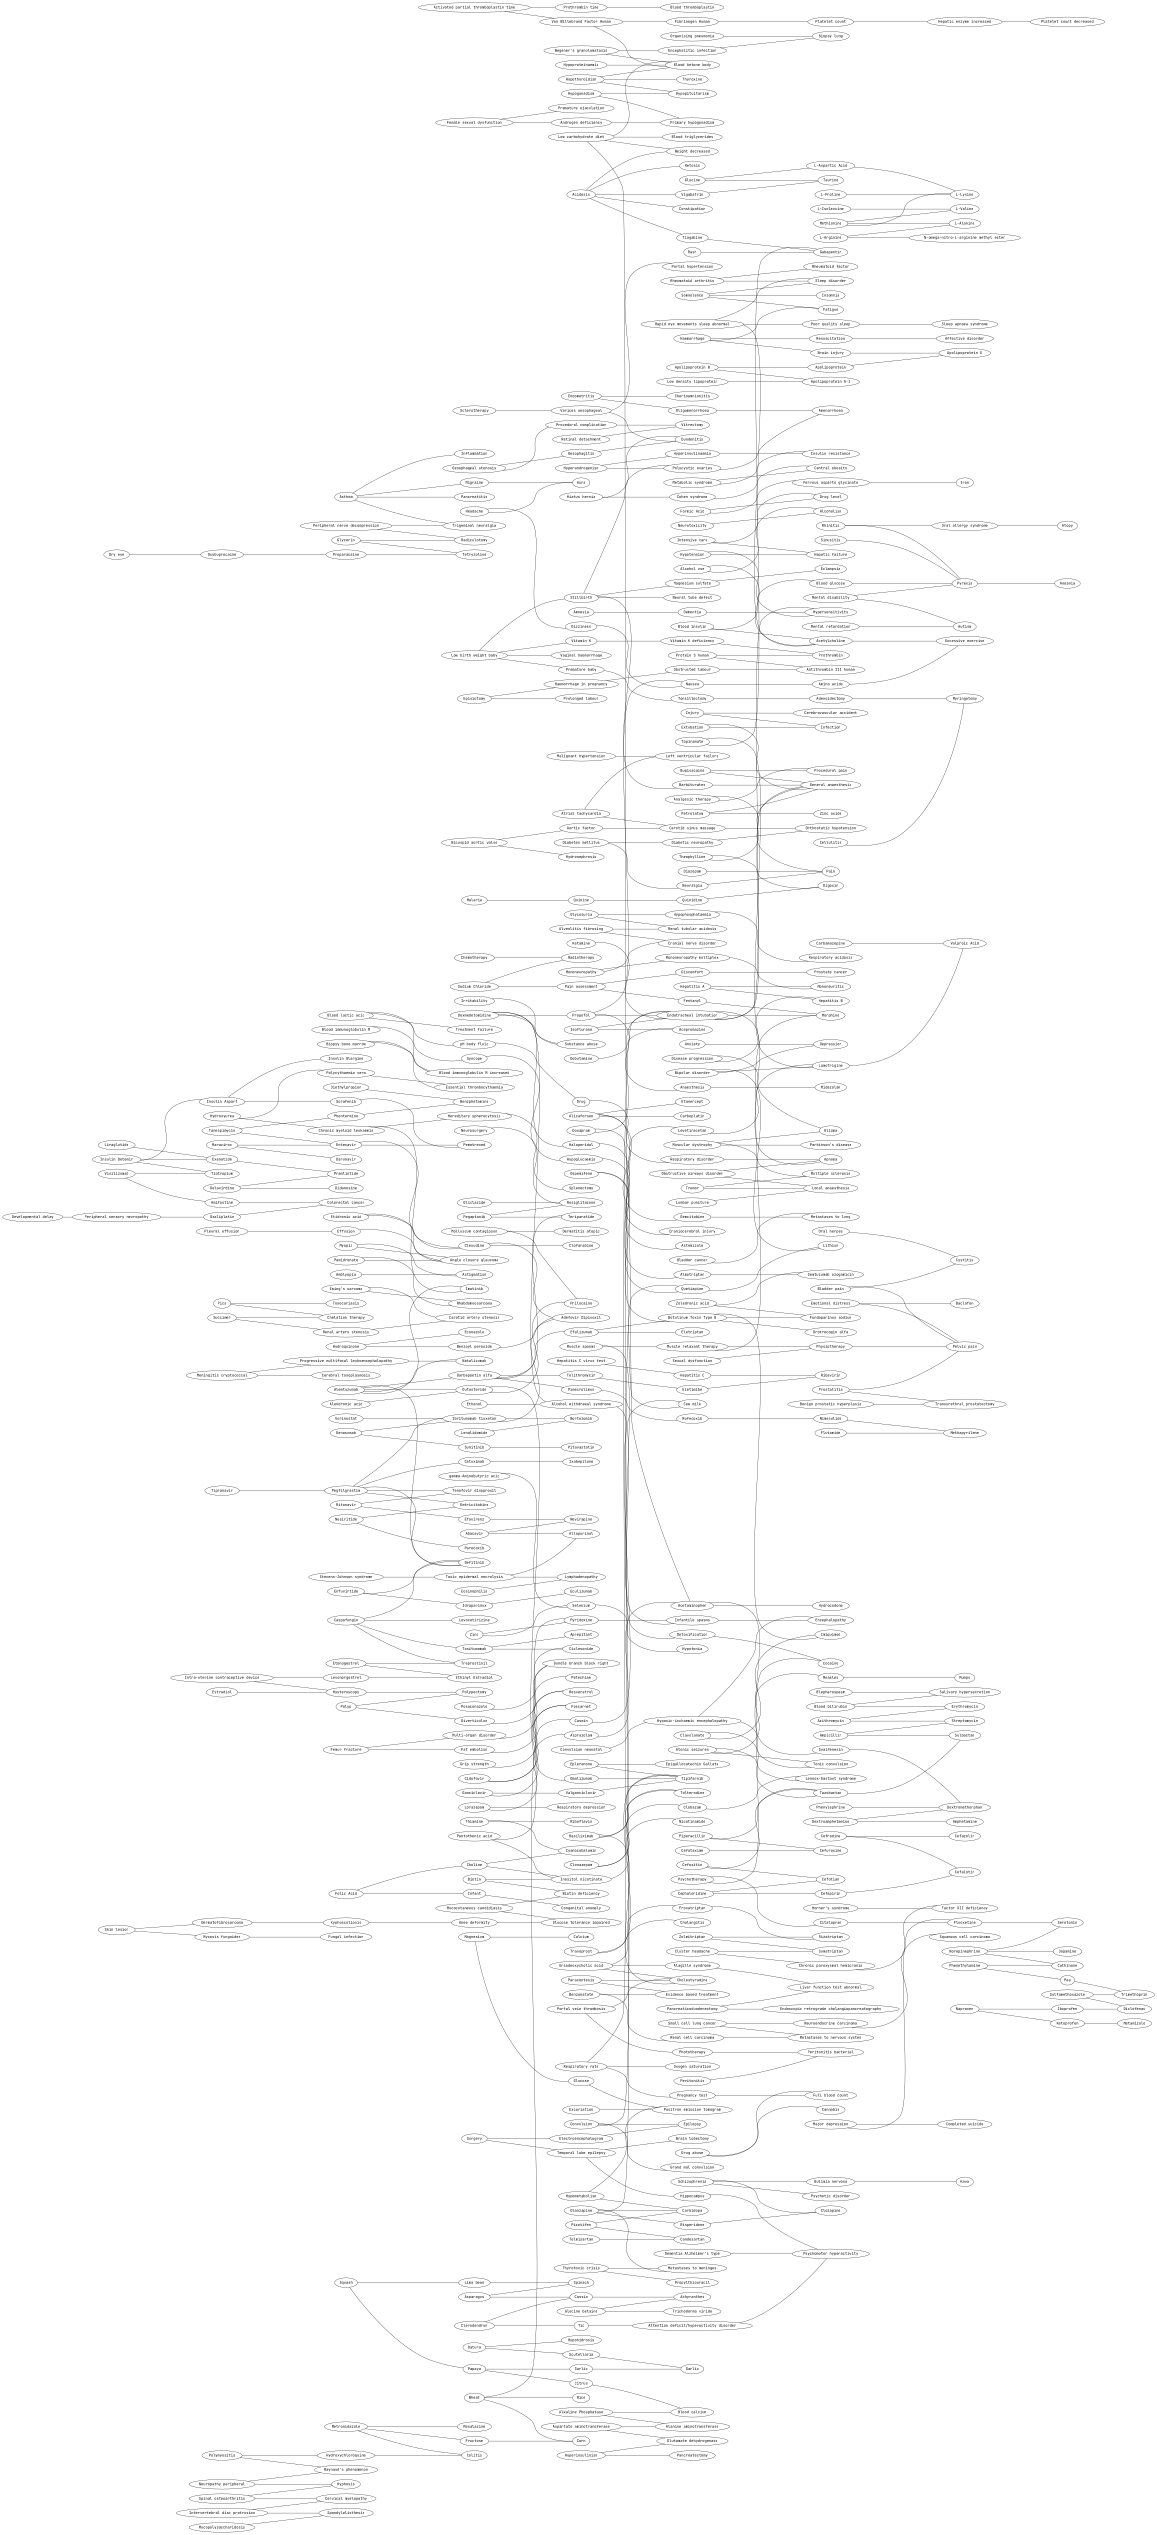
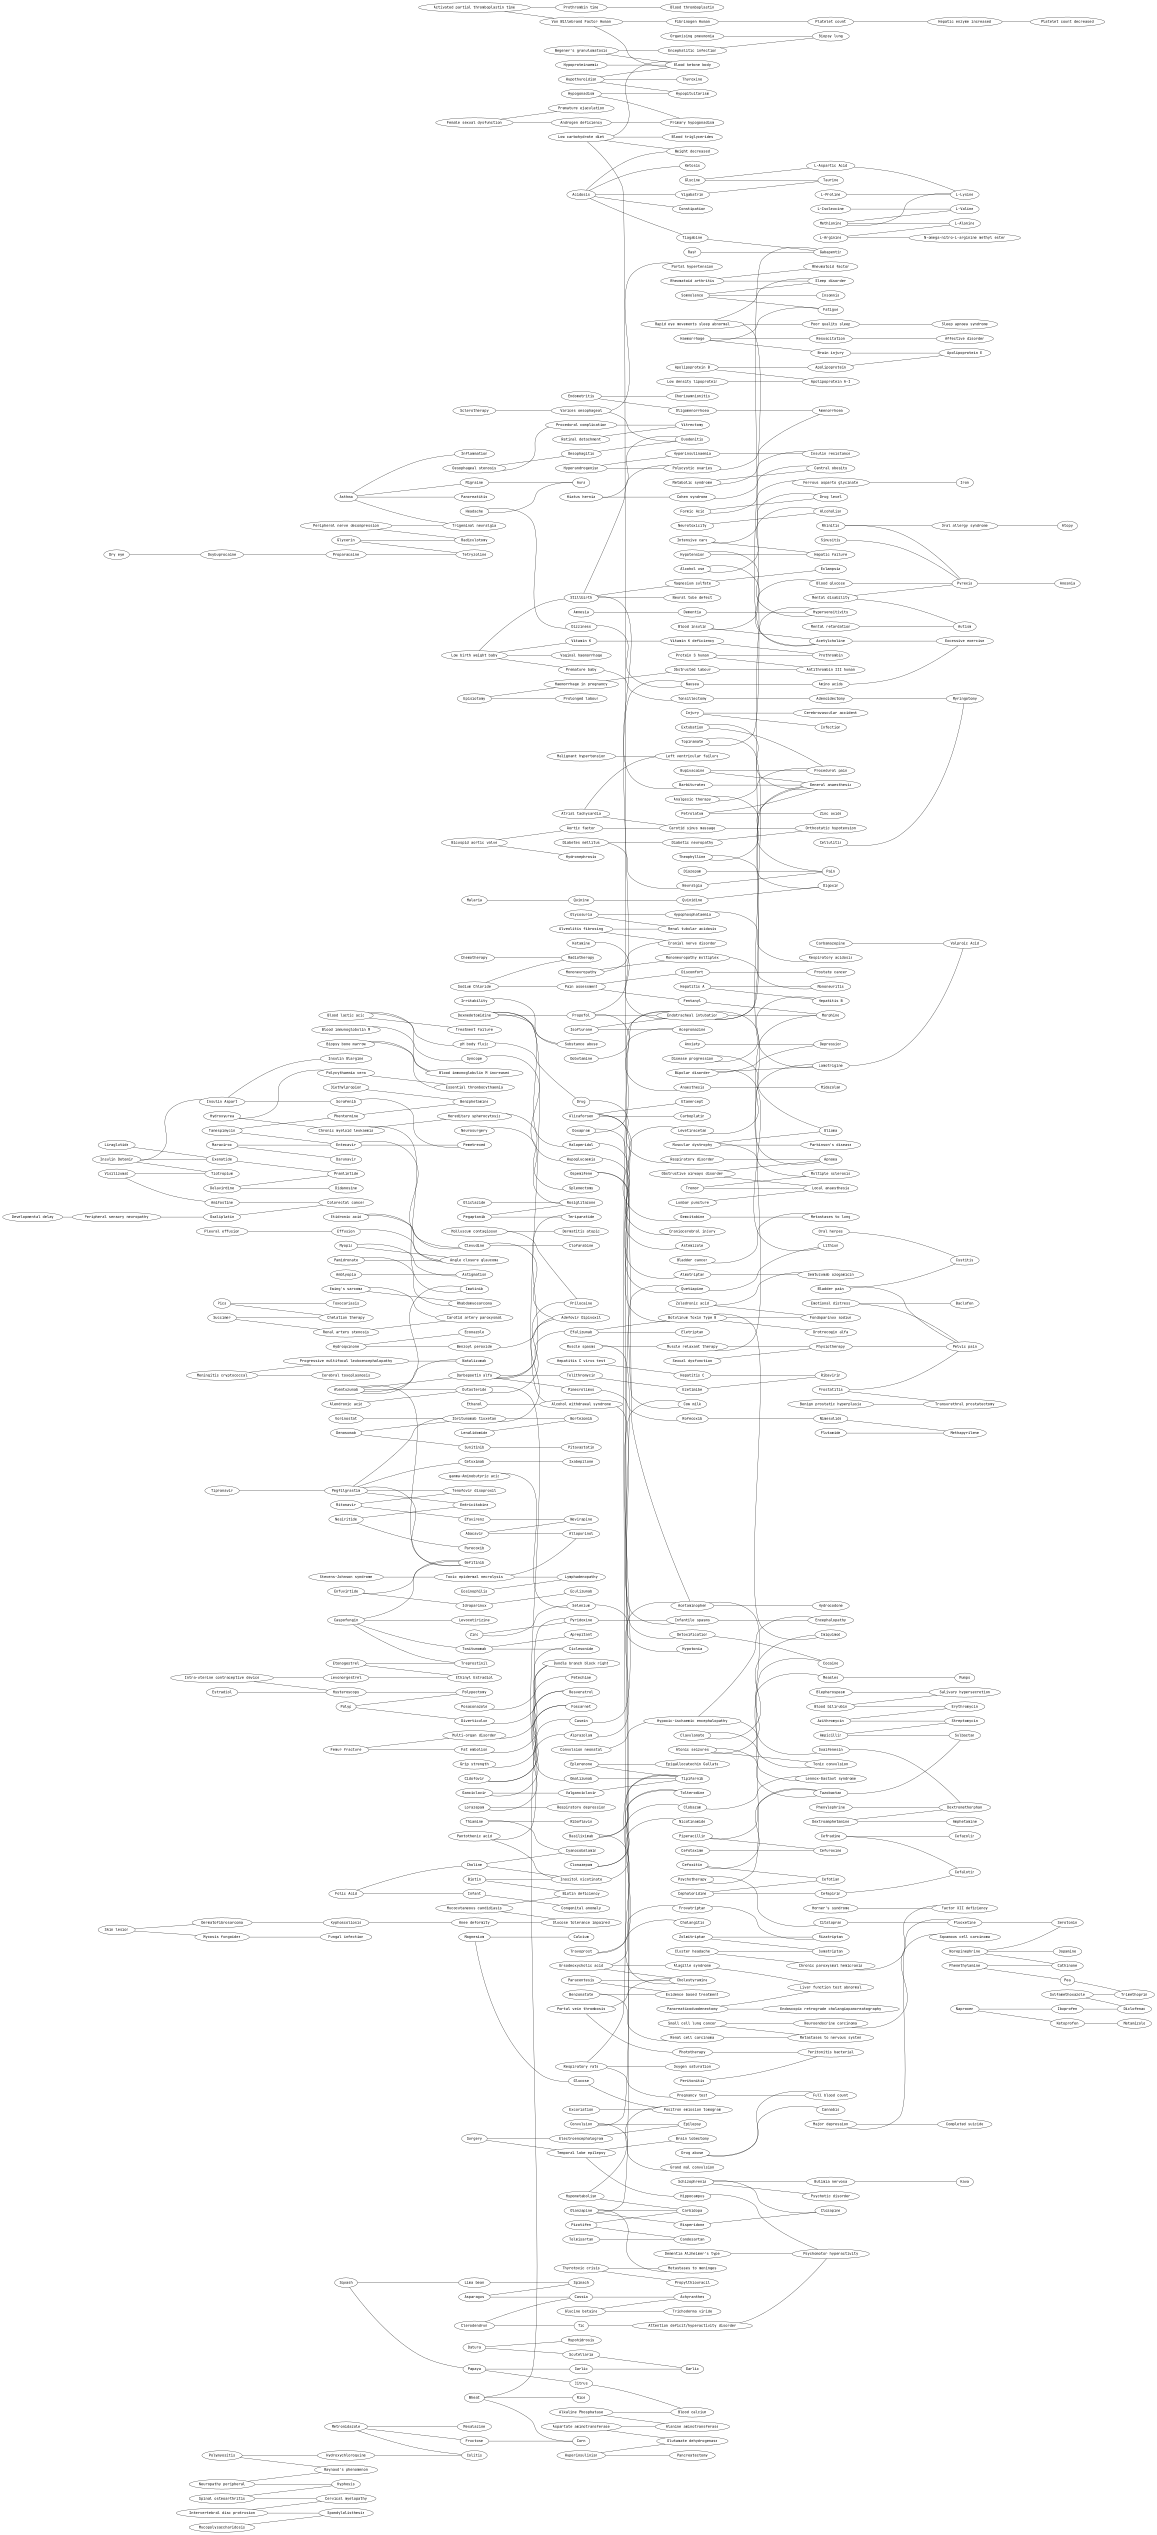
(762, 727) -> (768, 740)
(474, 1318) -> (474, 1318)
